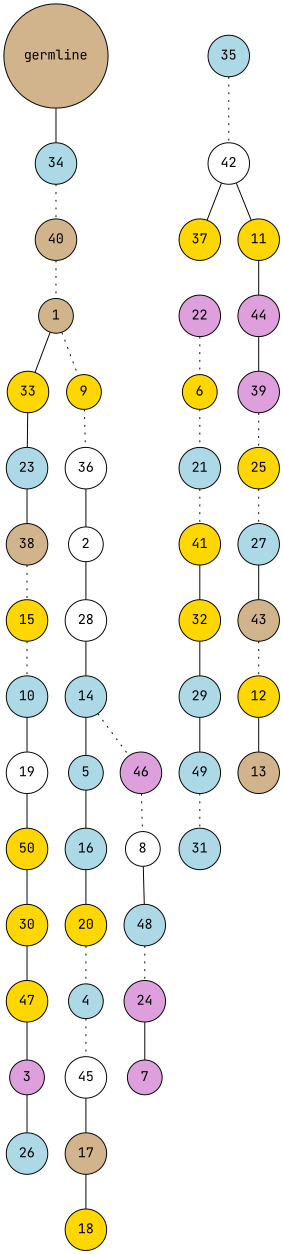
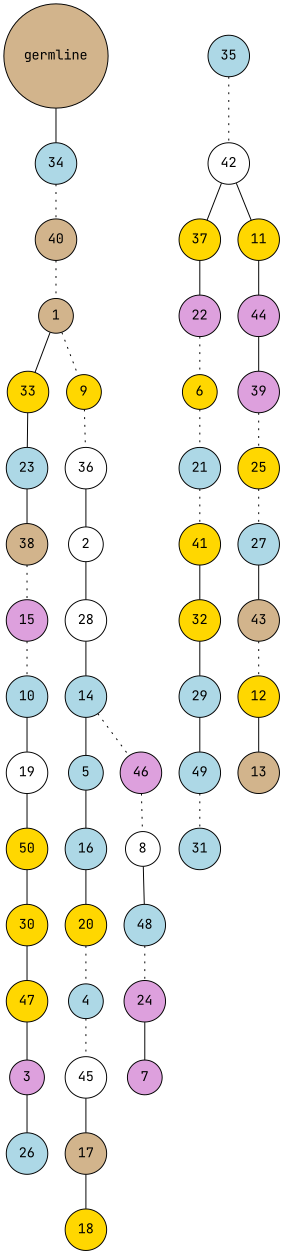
none -> (200, 278)
(27, 621) -> (27, 621)
